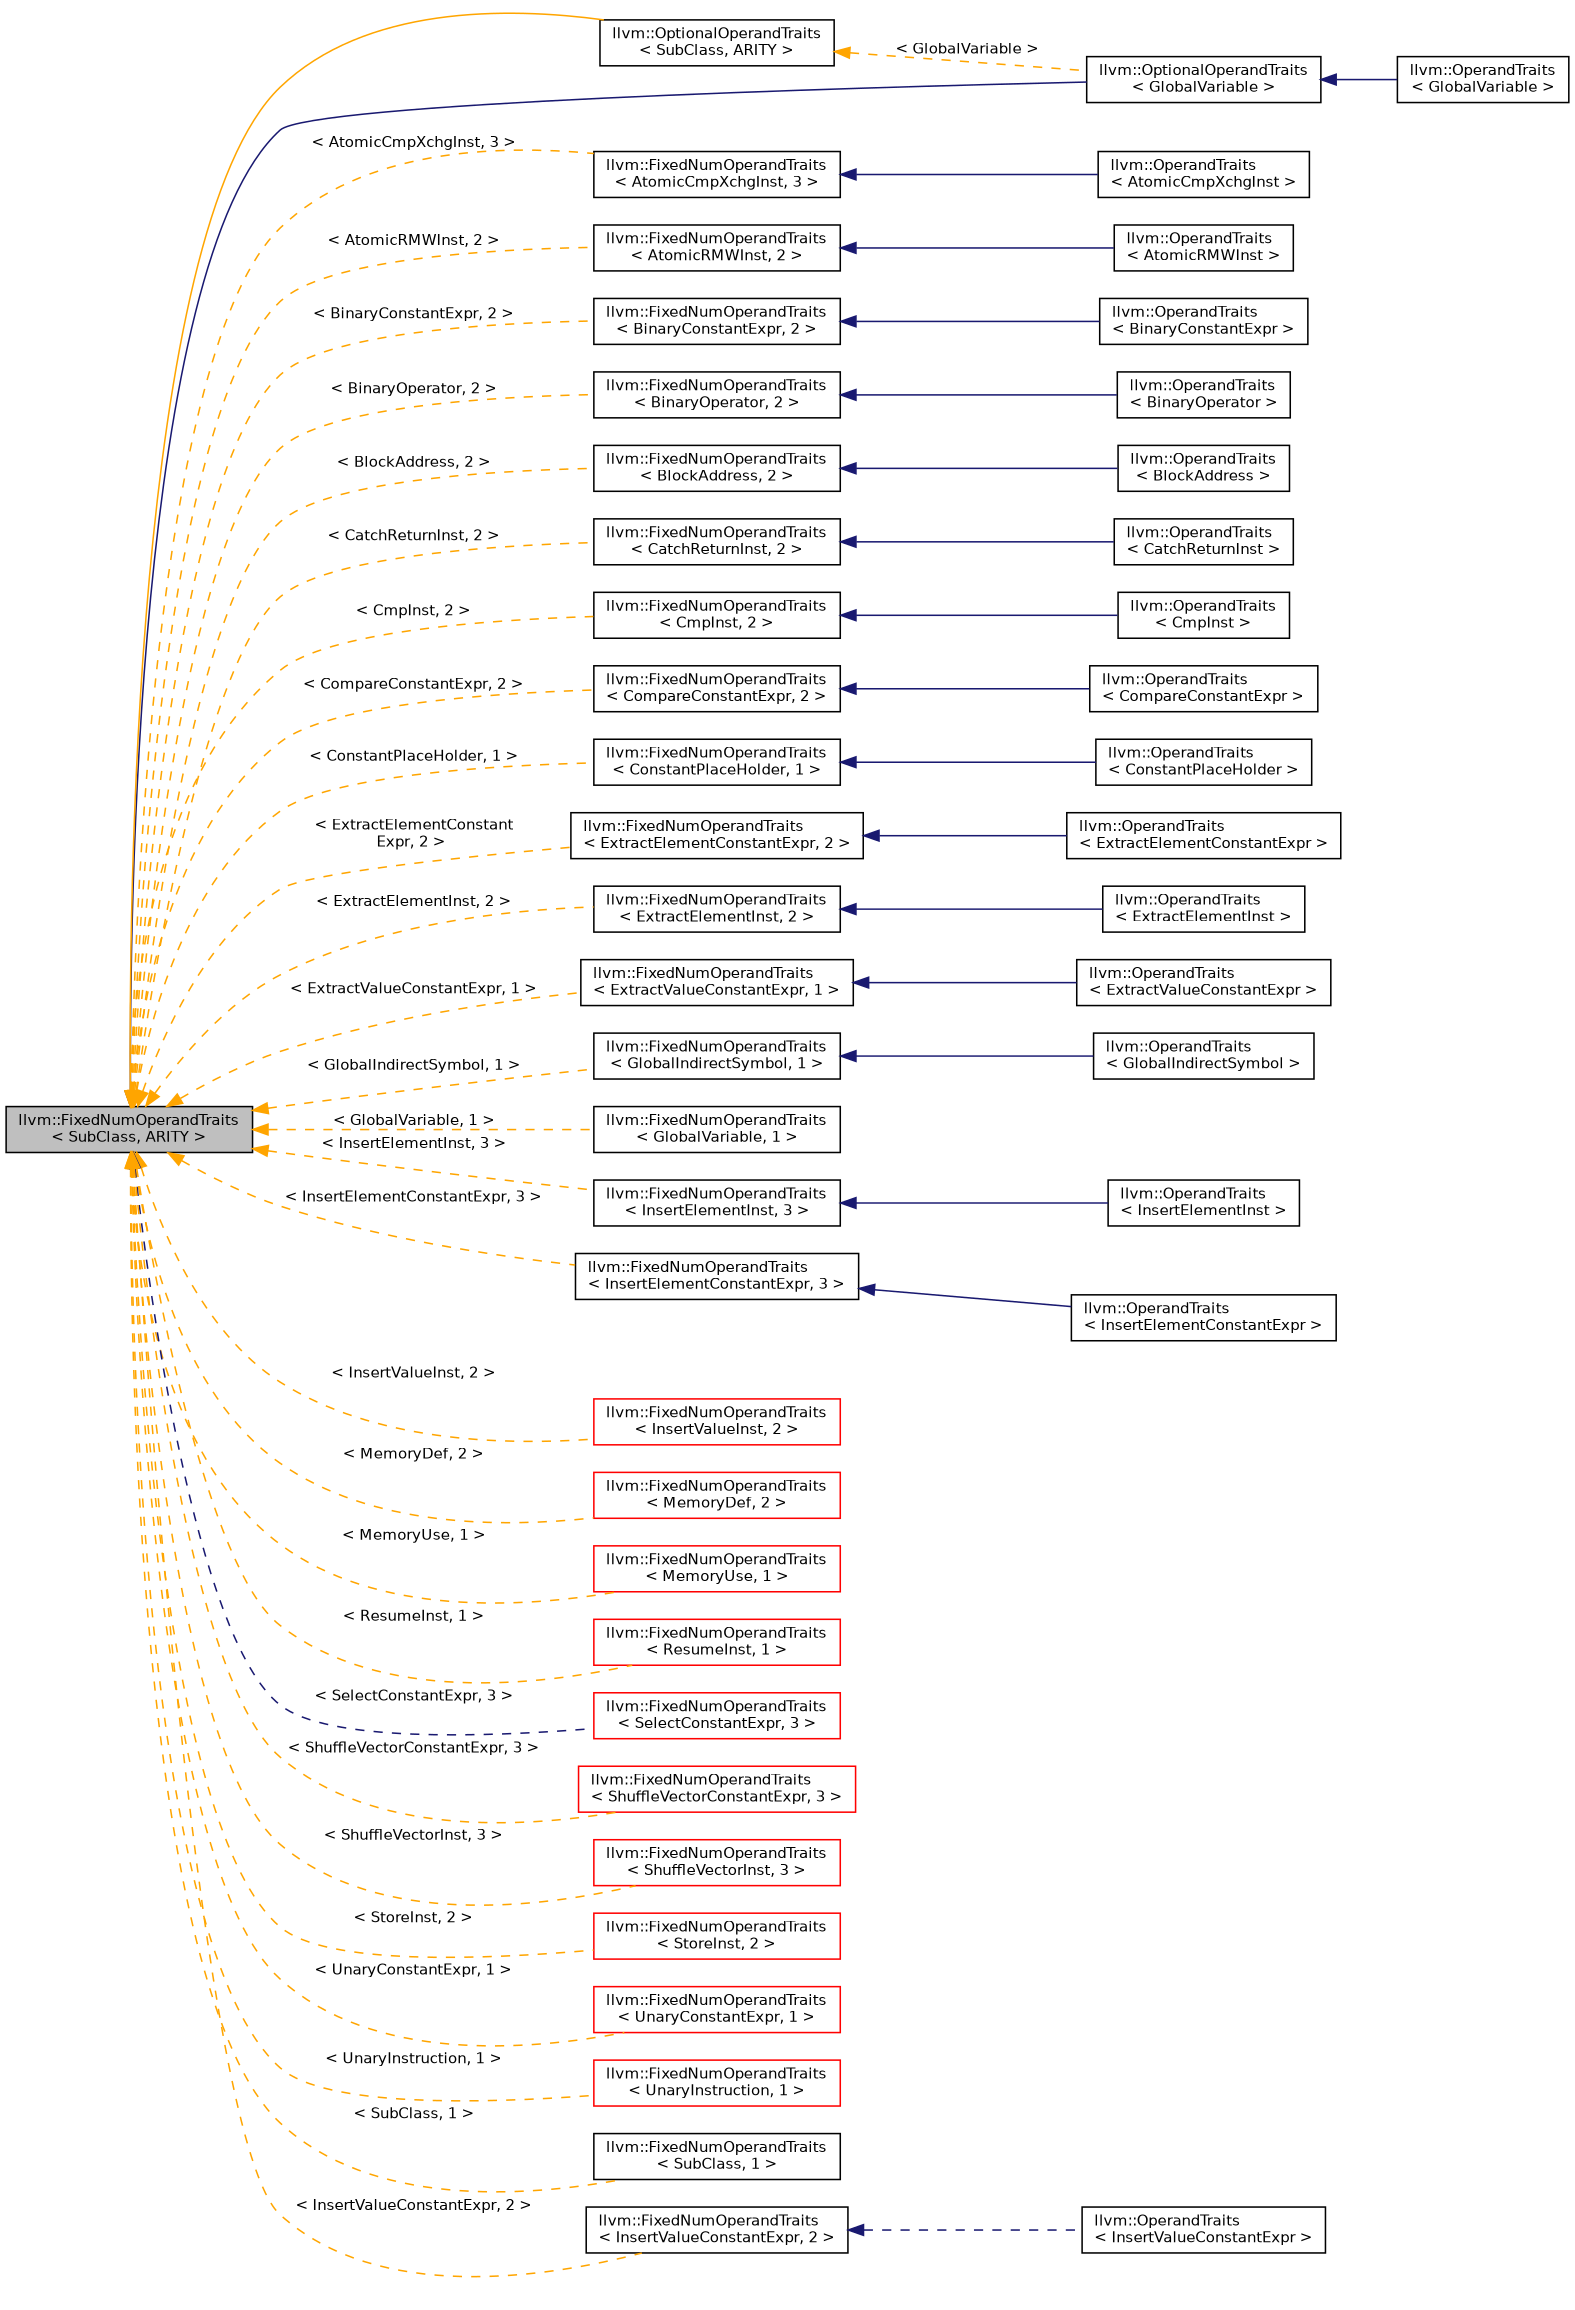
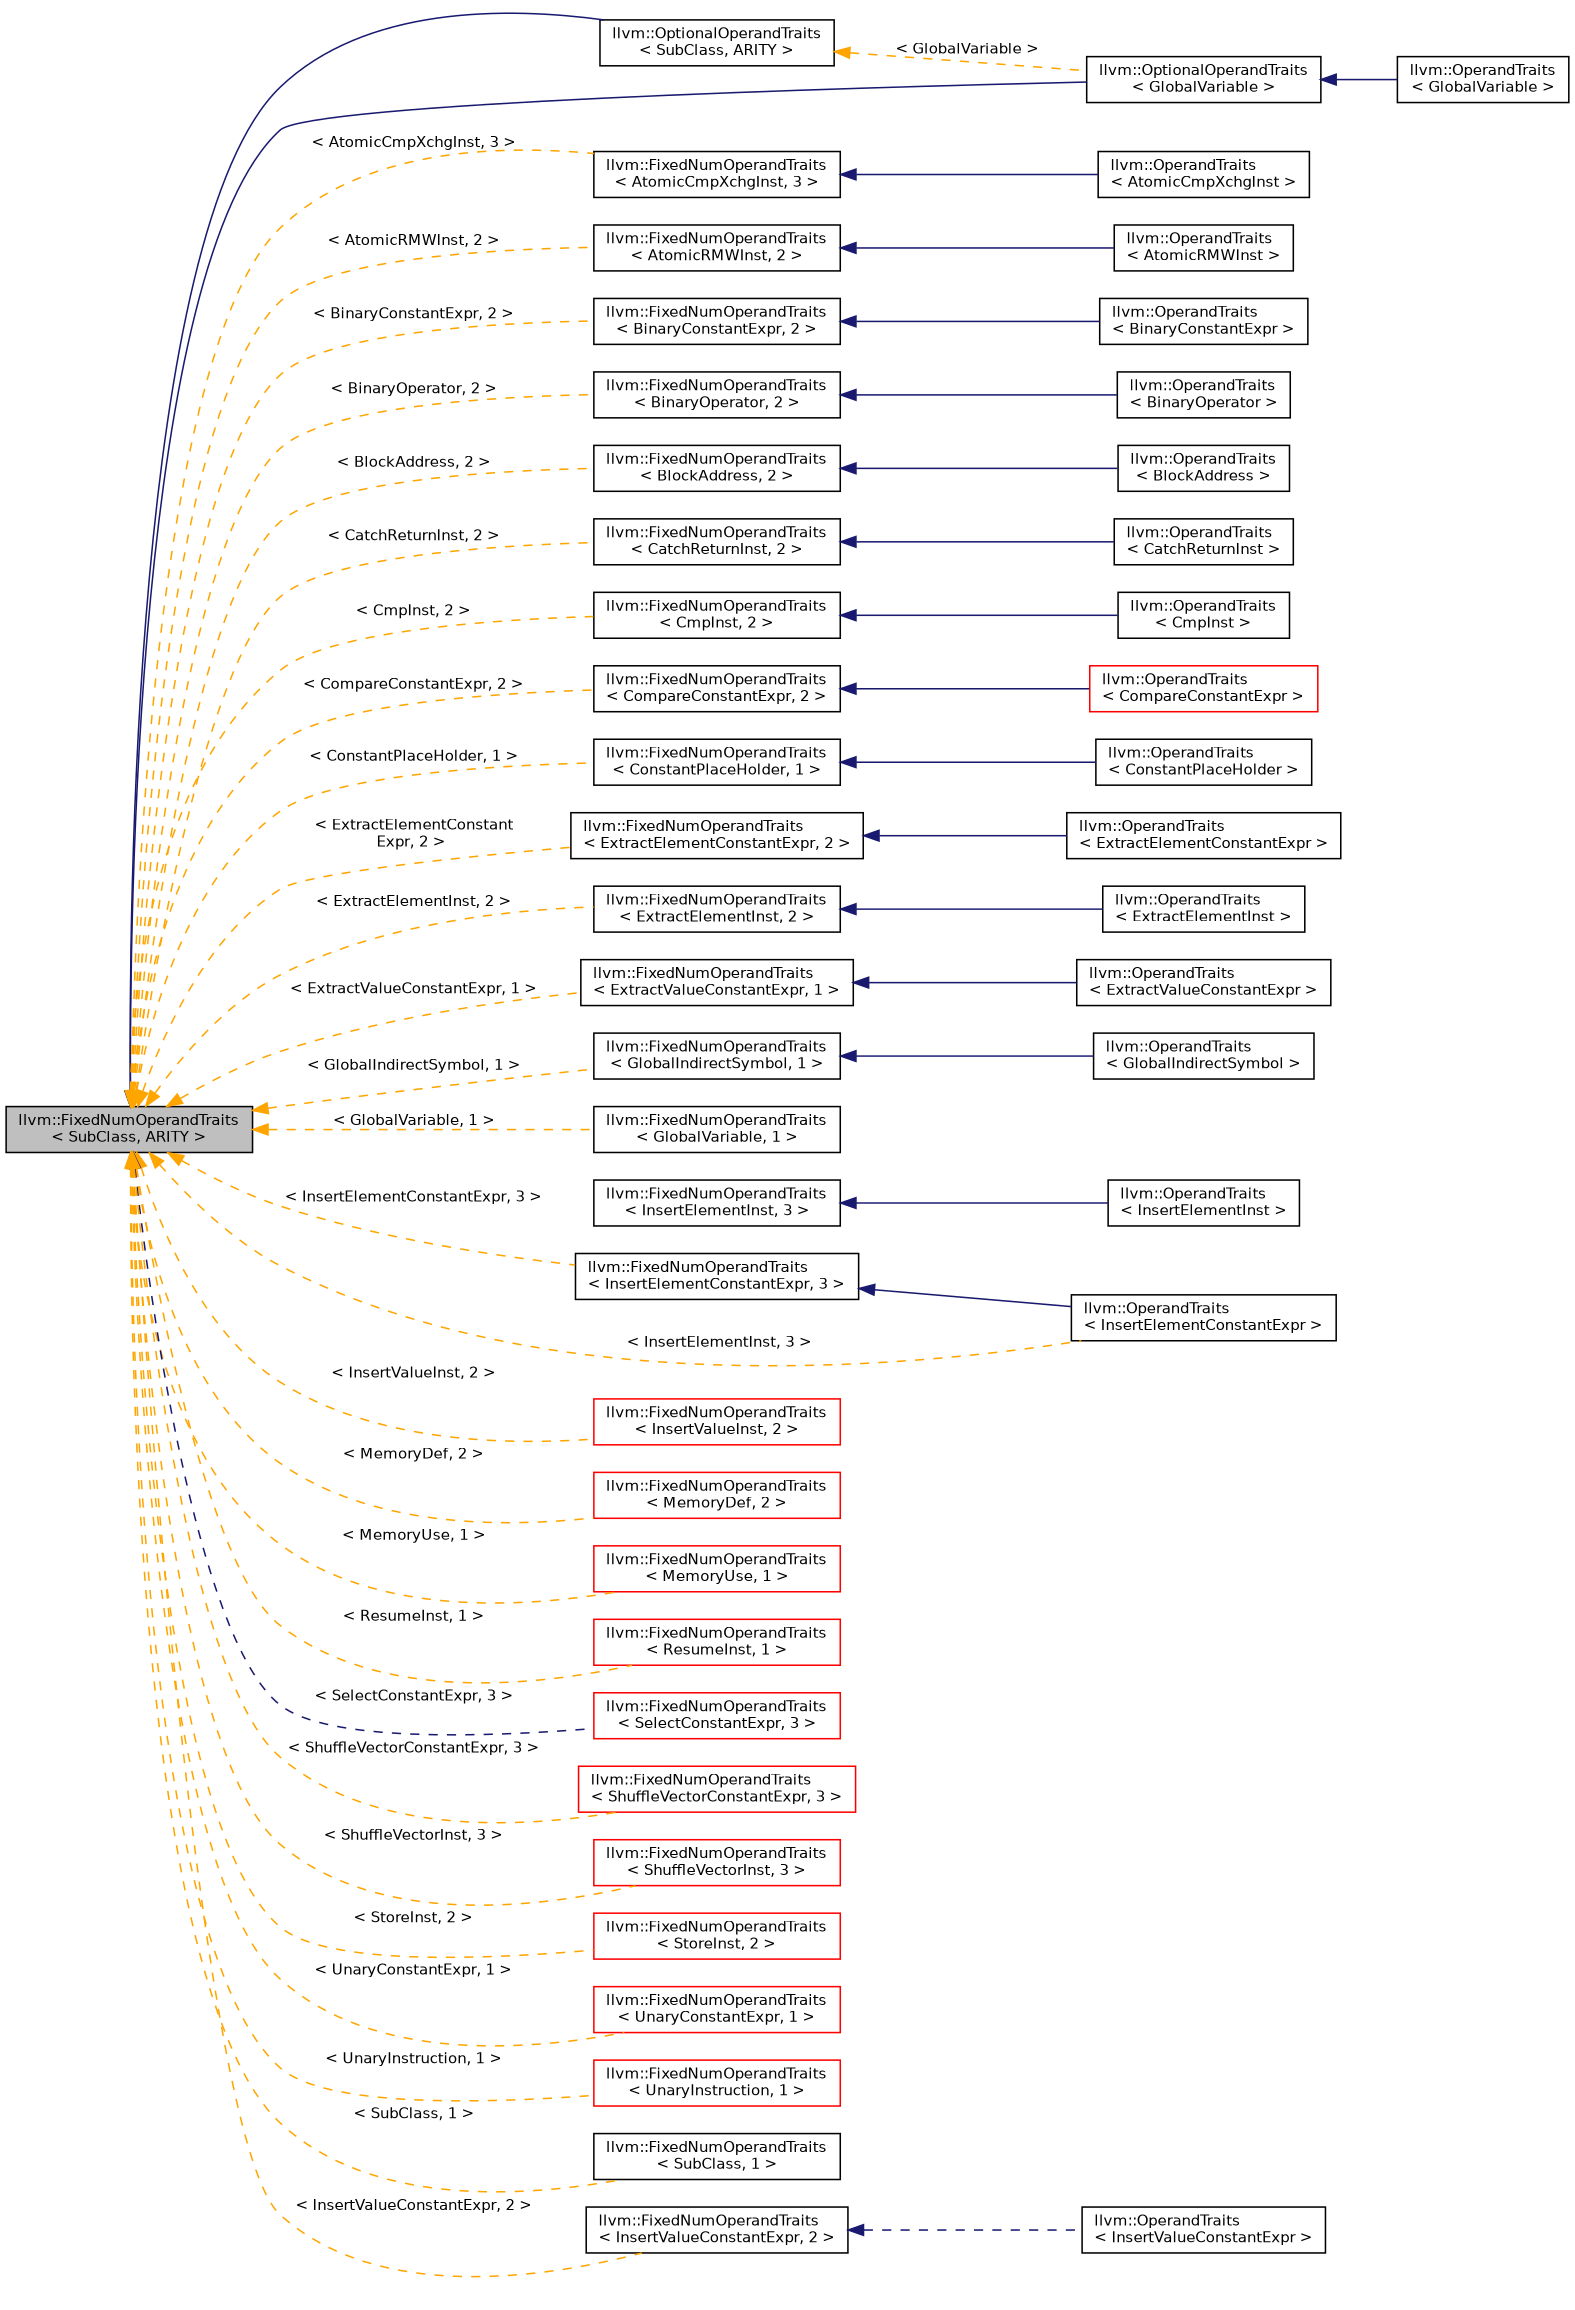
(196, 274) -> (196, 274)
(1204, 689) -> (1204, 689)
(431, 1172) -> (595, 1356)
